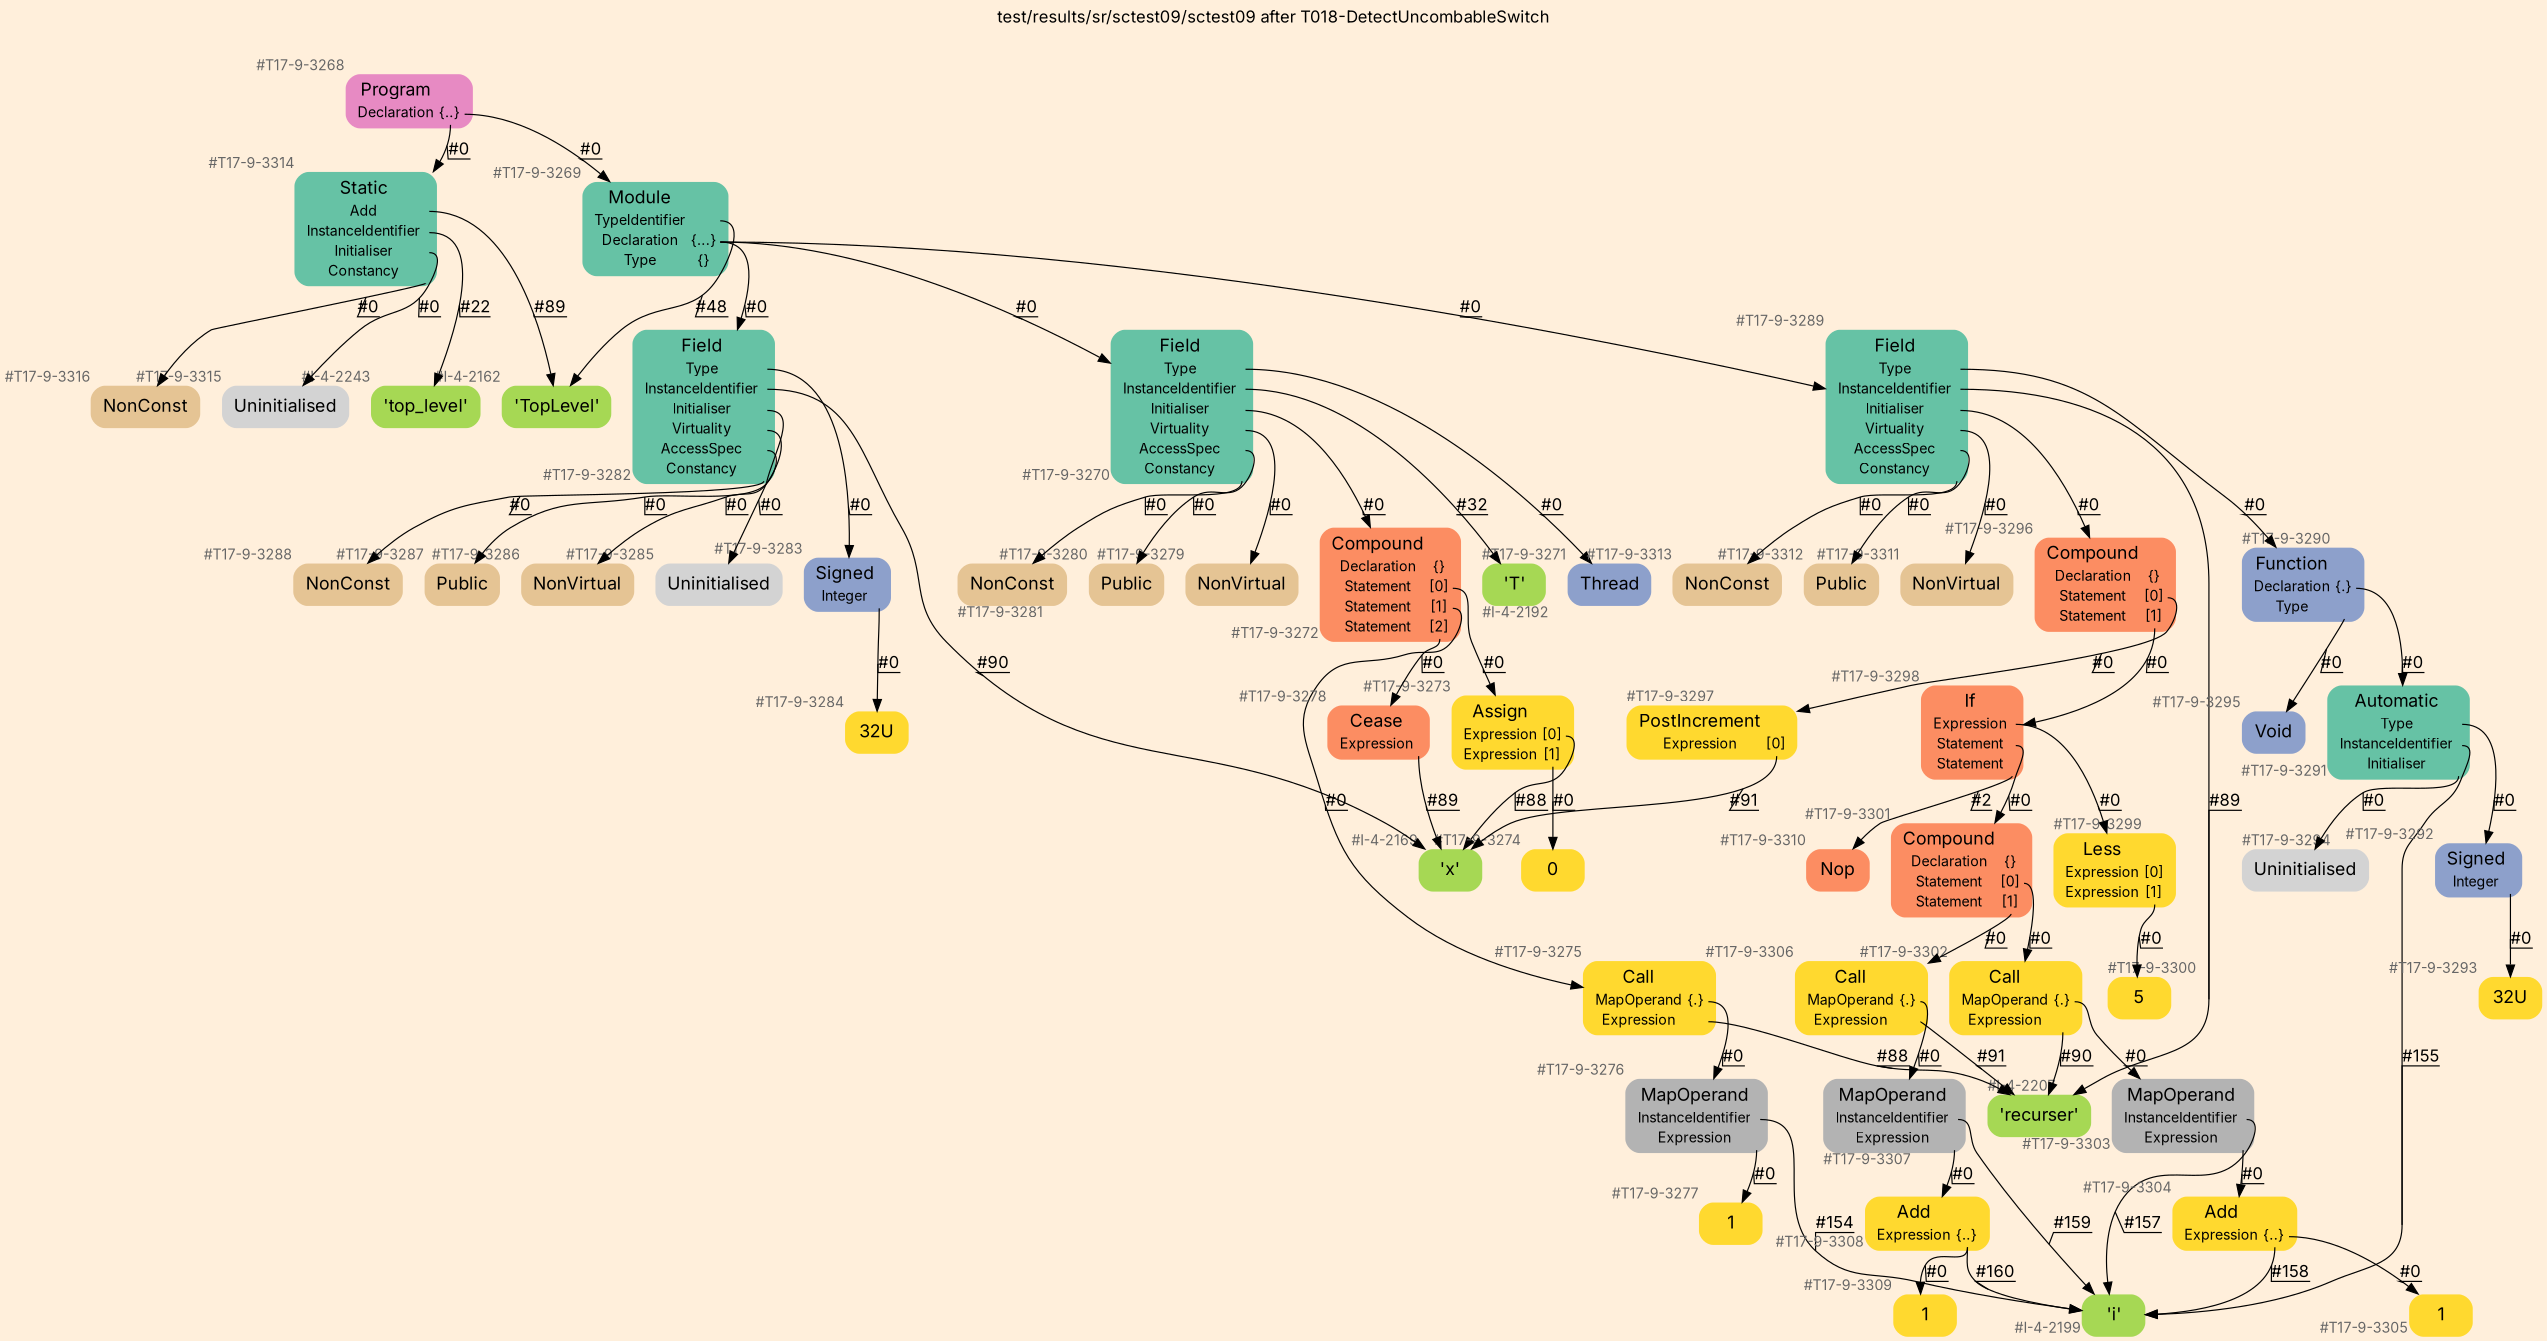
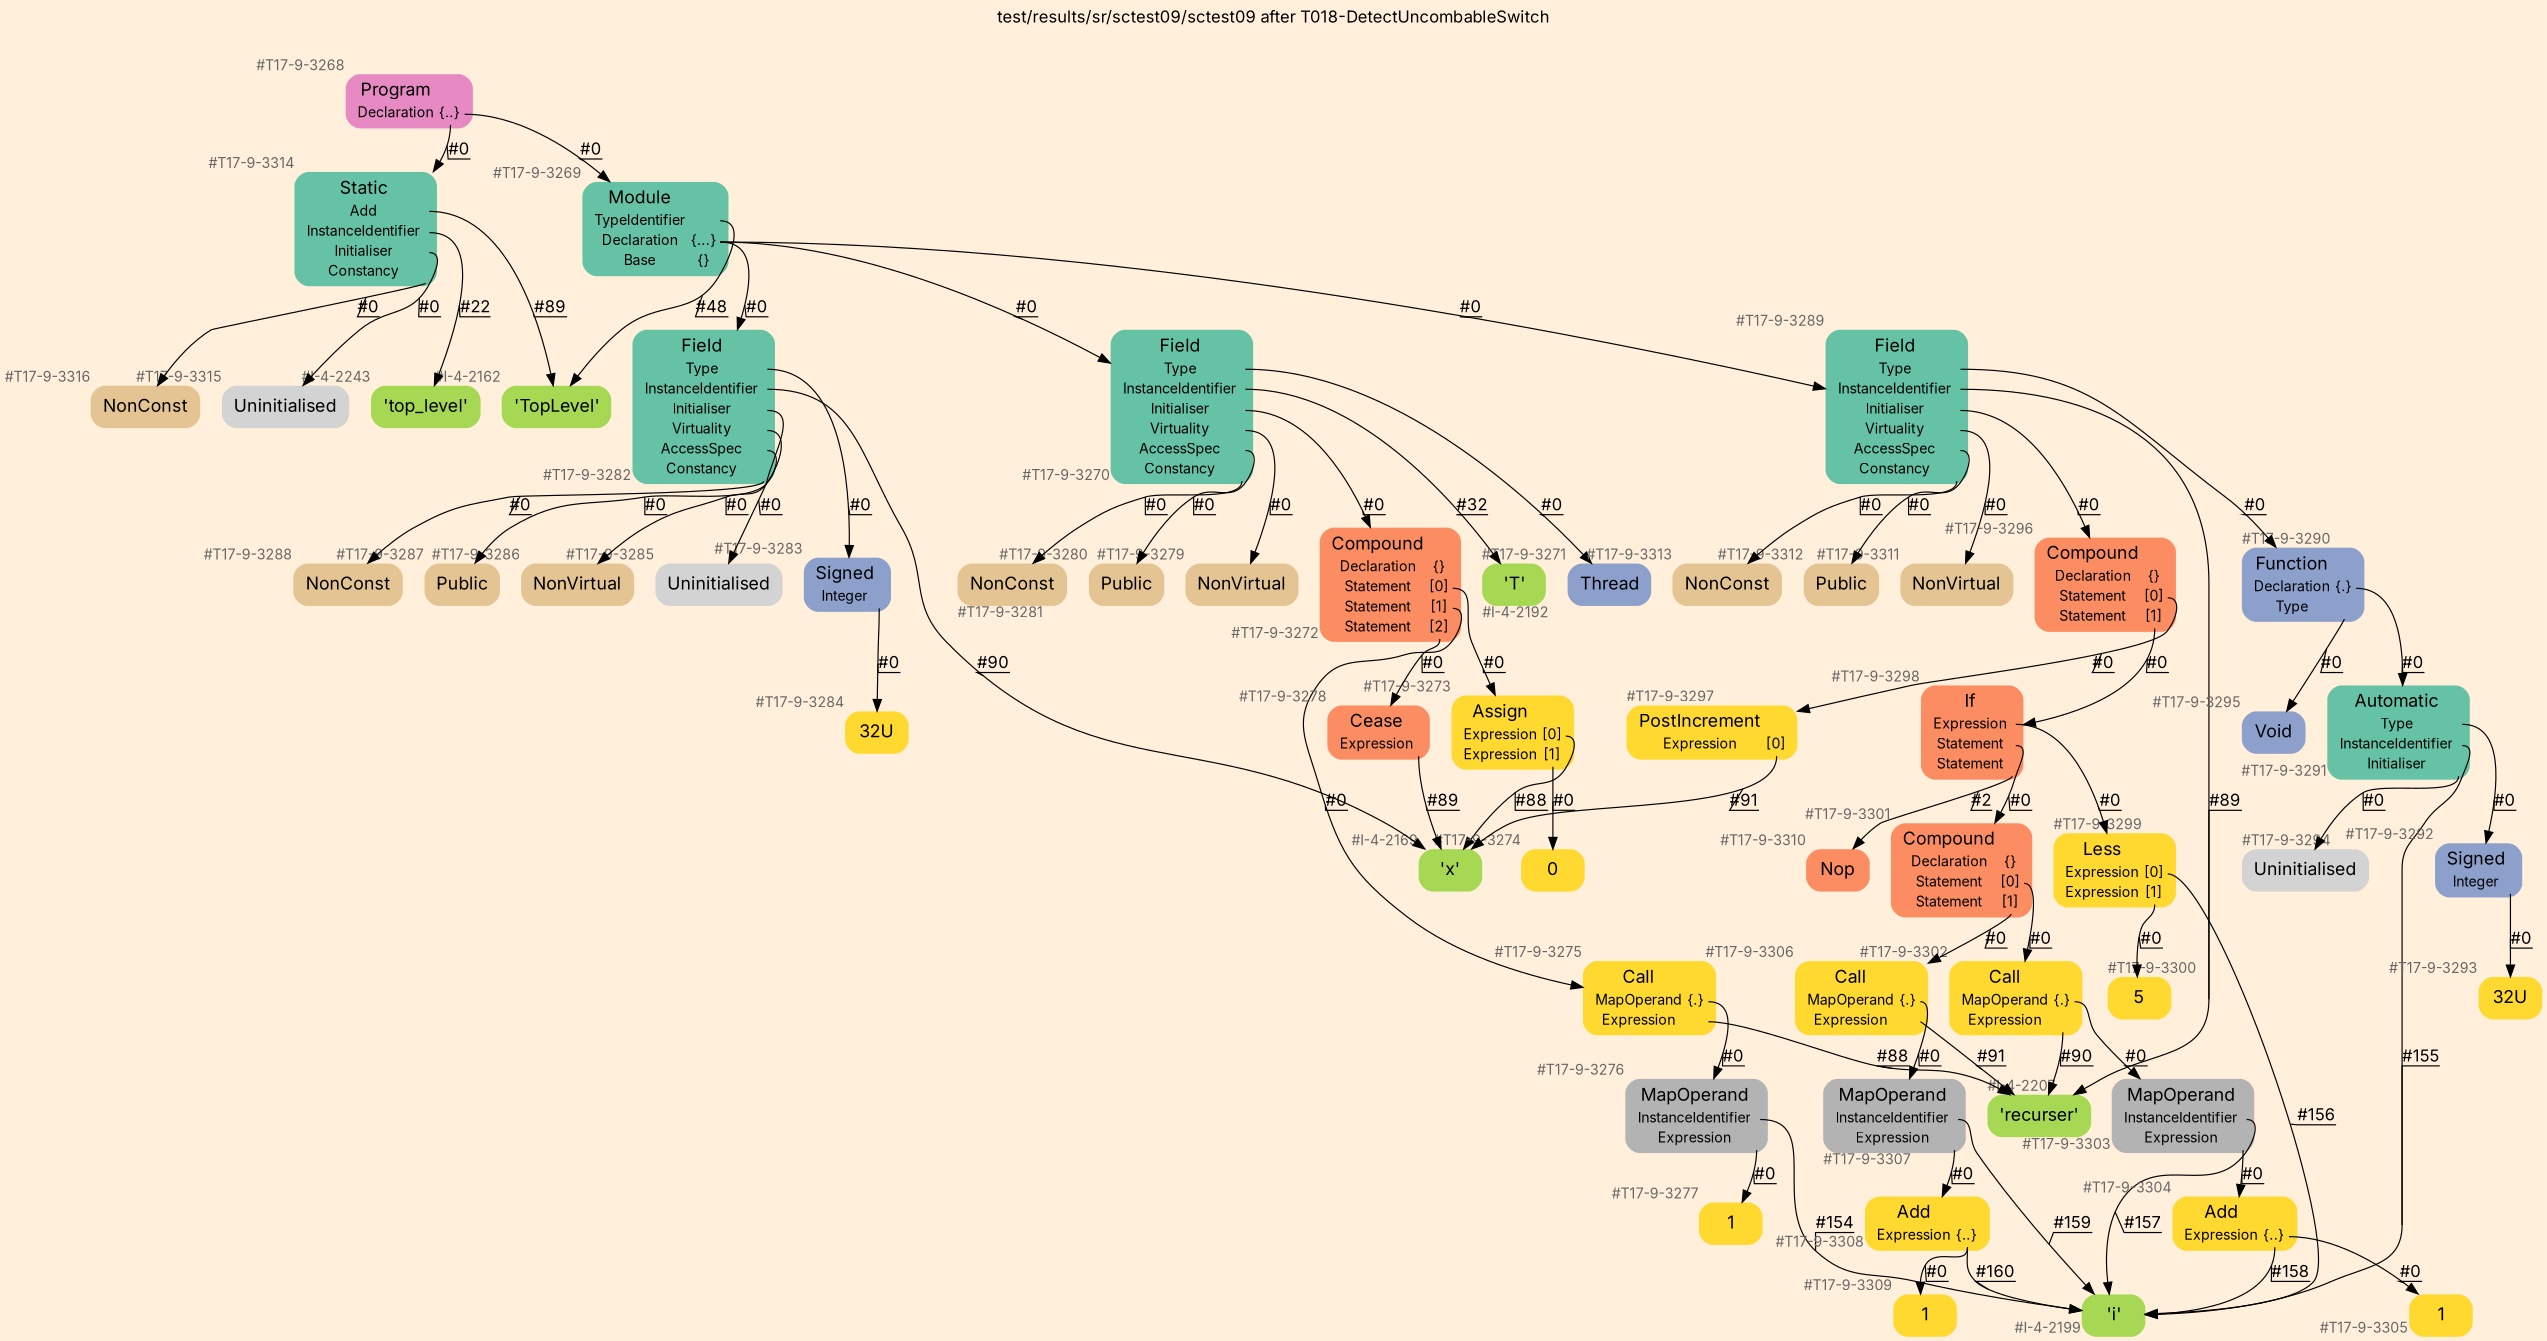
(640, 261) -> (640, 261)
none -> (2296, 1143)
